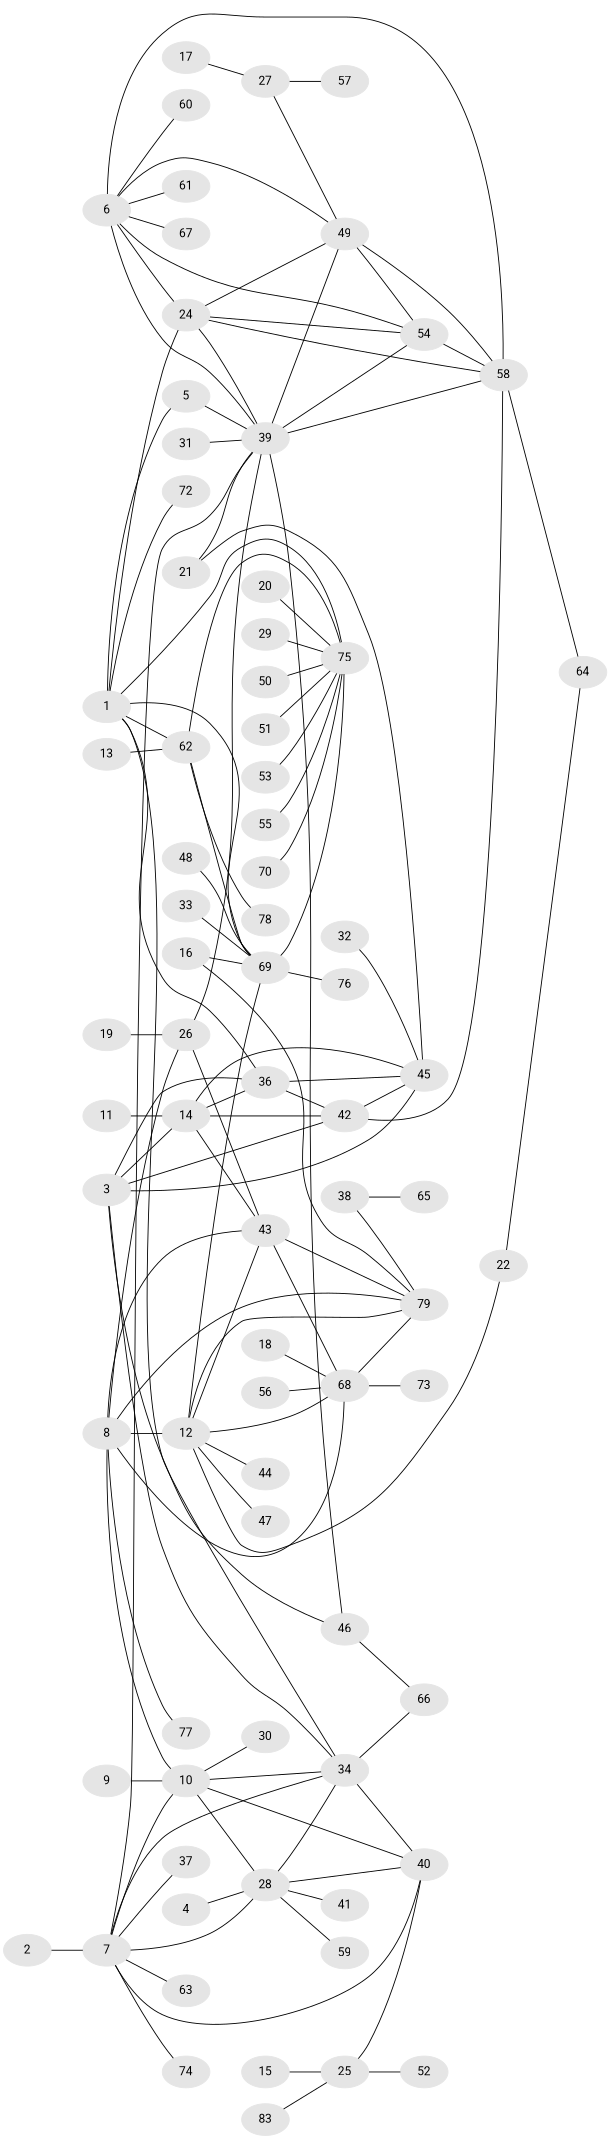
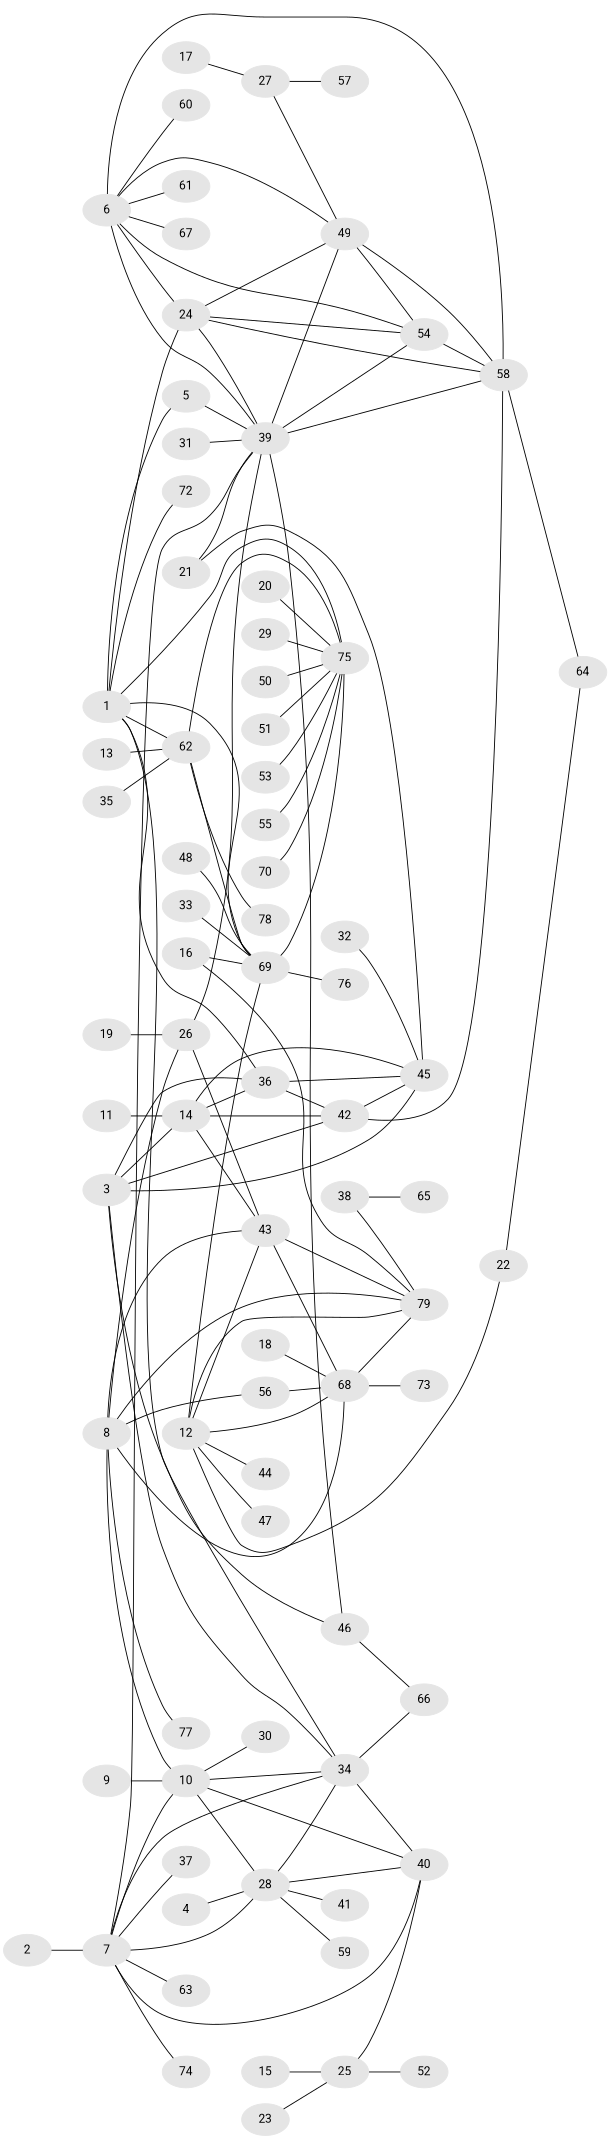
none -> (107, 802)
(147, 1433) -> (182, 1404)
(265, 2120) -> (265, 2120)
